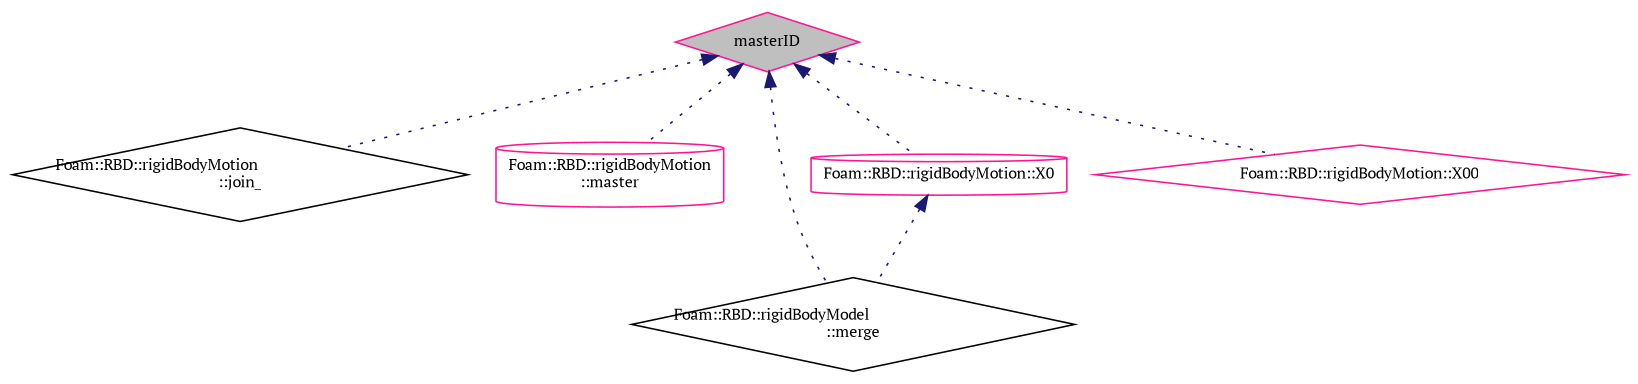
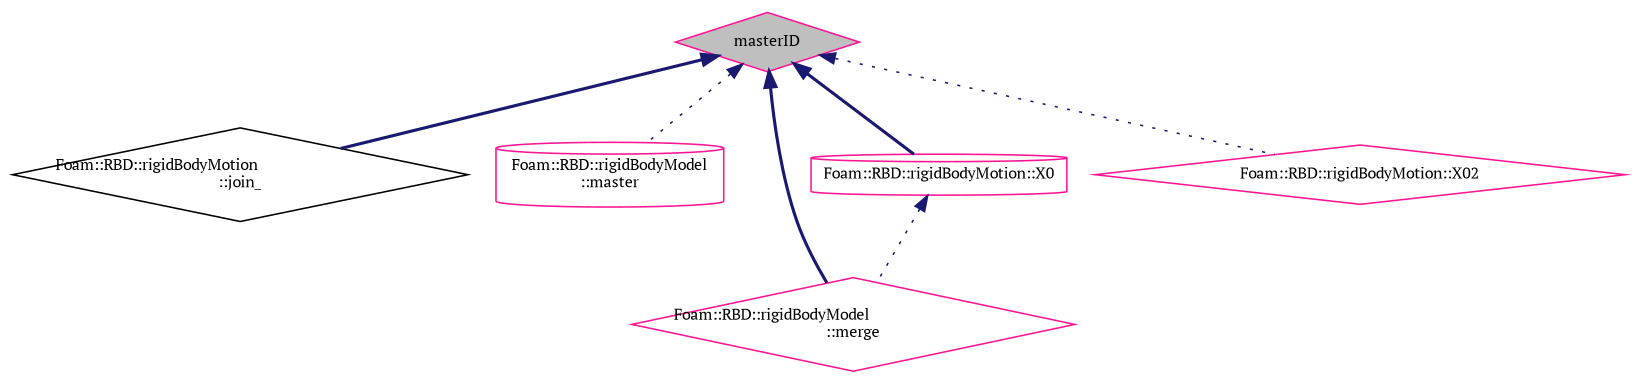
(521, 104) -> (521, 104)
(861, 114) -> (861, 114)
(610, 175) -> (610, 175)
(1360, 175) -> (1360, 175)
(787, 188) -> (787, 188)
(853, 324) -> (853, 324)
